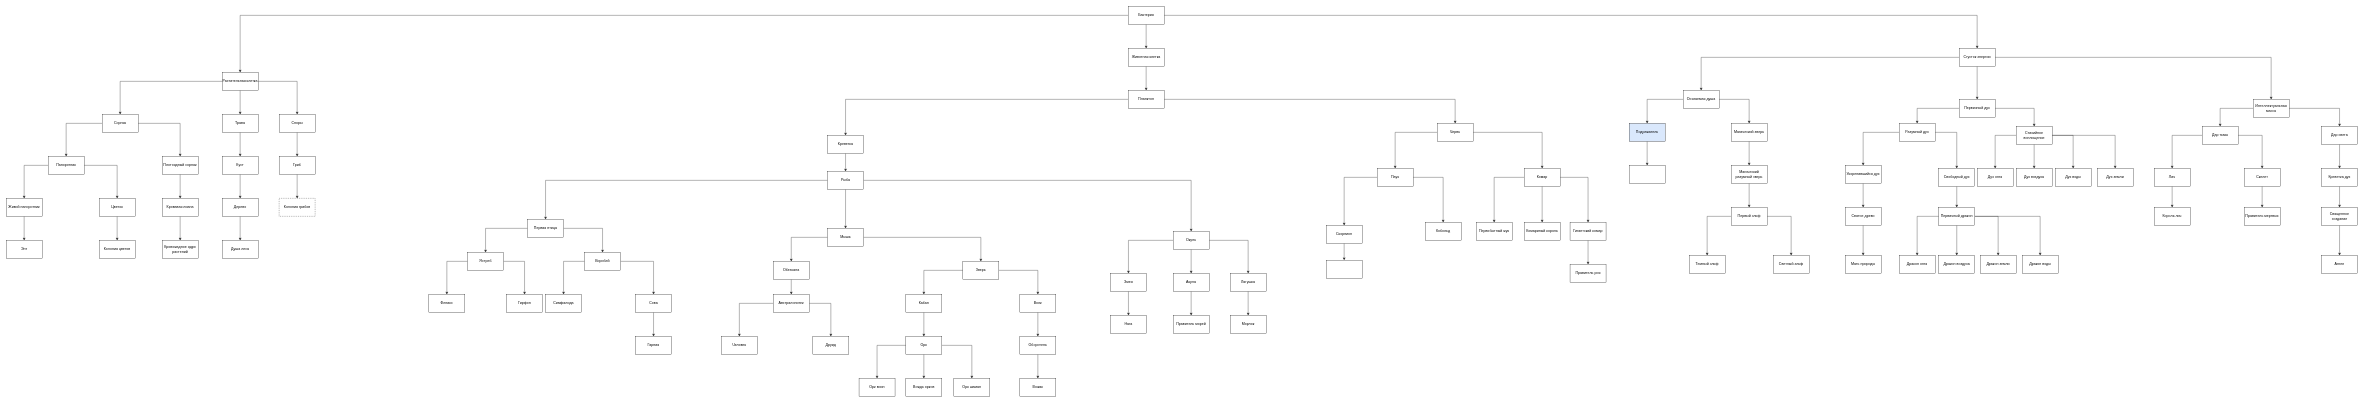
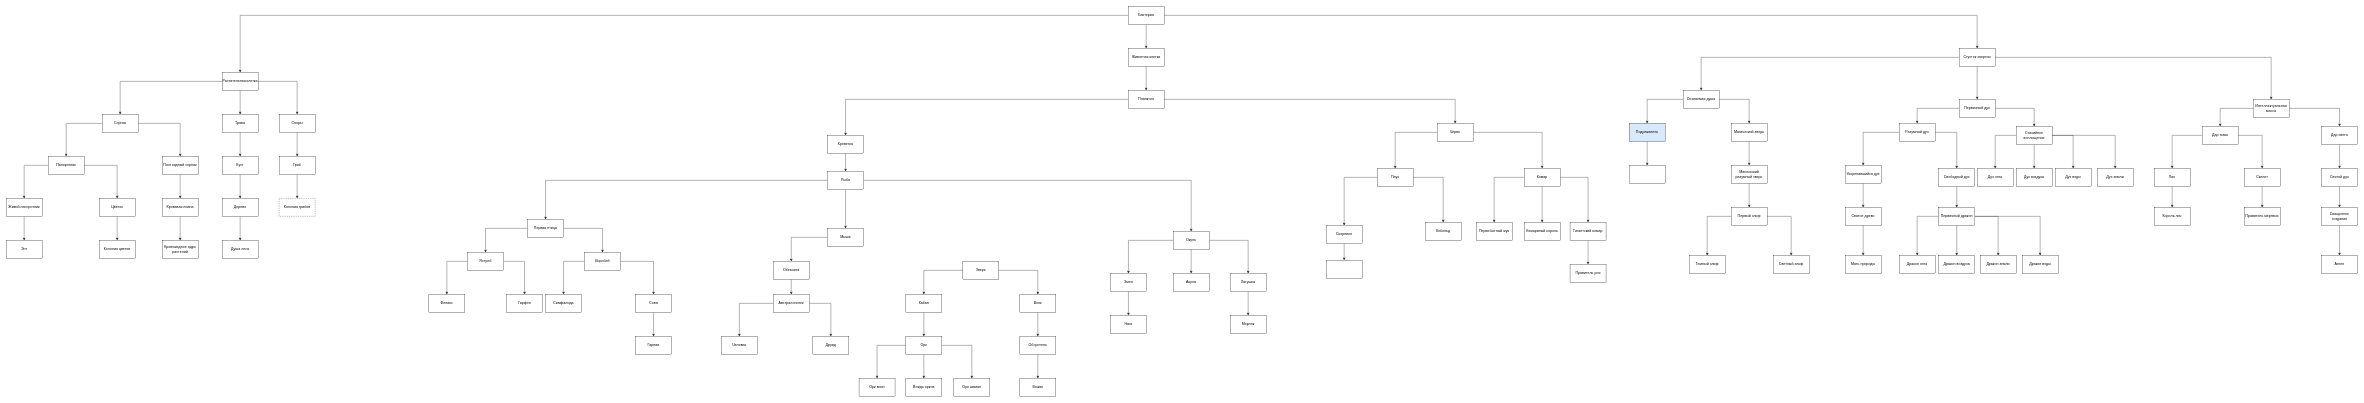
(2340, 177) -> (2340, 177)
(981, 258) -> none
(1191, 312) -> none
(1191, 324) -> none
